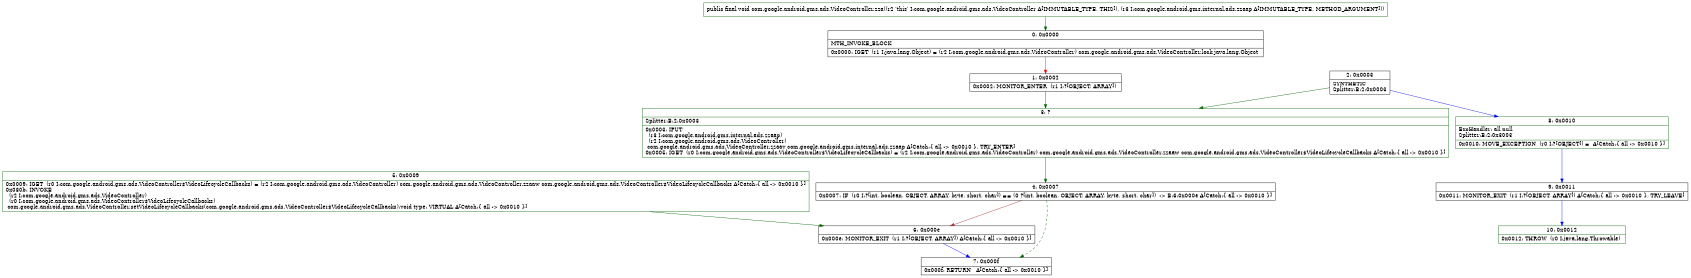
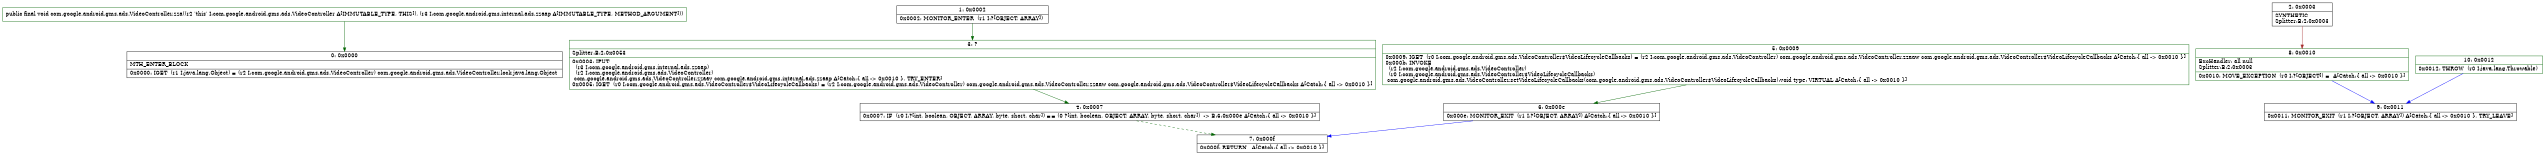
(861, 44) -> (159, 65)
(1046, 63) -> none
(1266, 98) -> none
(1442, 103) -> (2302, 36)
(672, 121) -> (599, 53)
(1486, 135) -> (2226, 67)
(31, 190) -> (1411, 63)
(1562, 211) -> (2437, 87)
(988, 212) -> none
